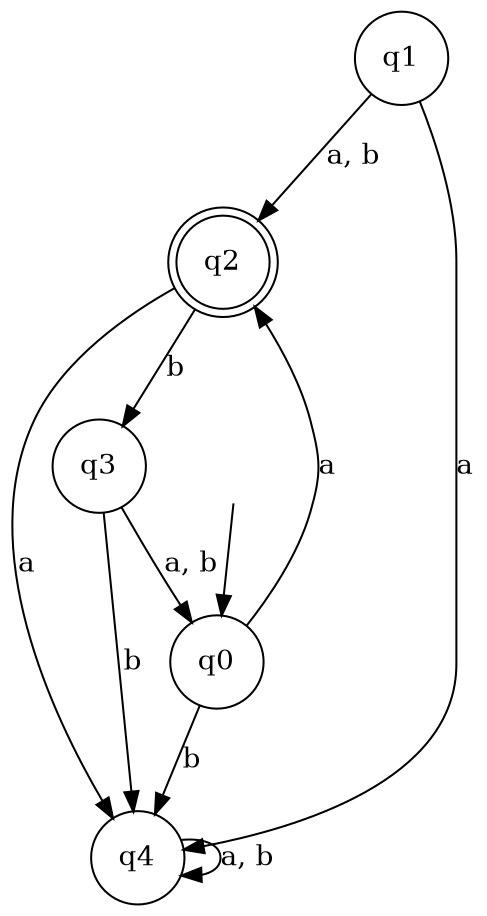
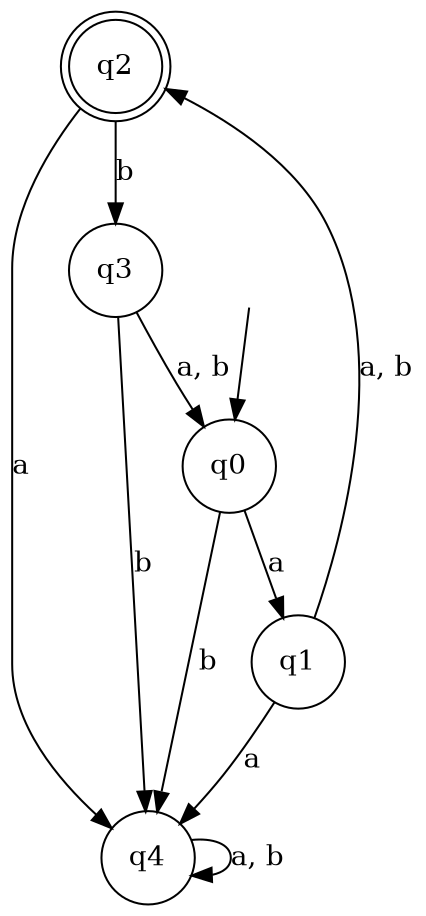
(318, 478) -> (260, 555)
